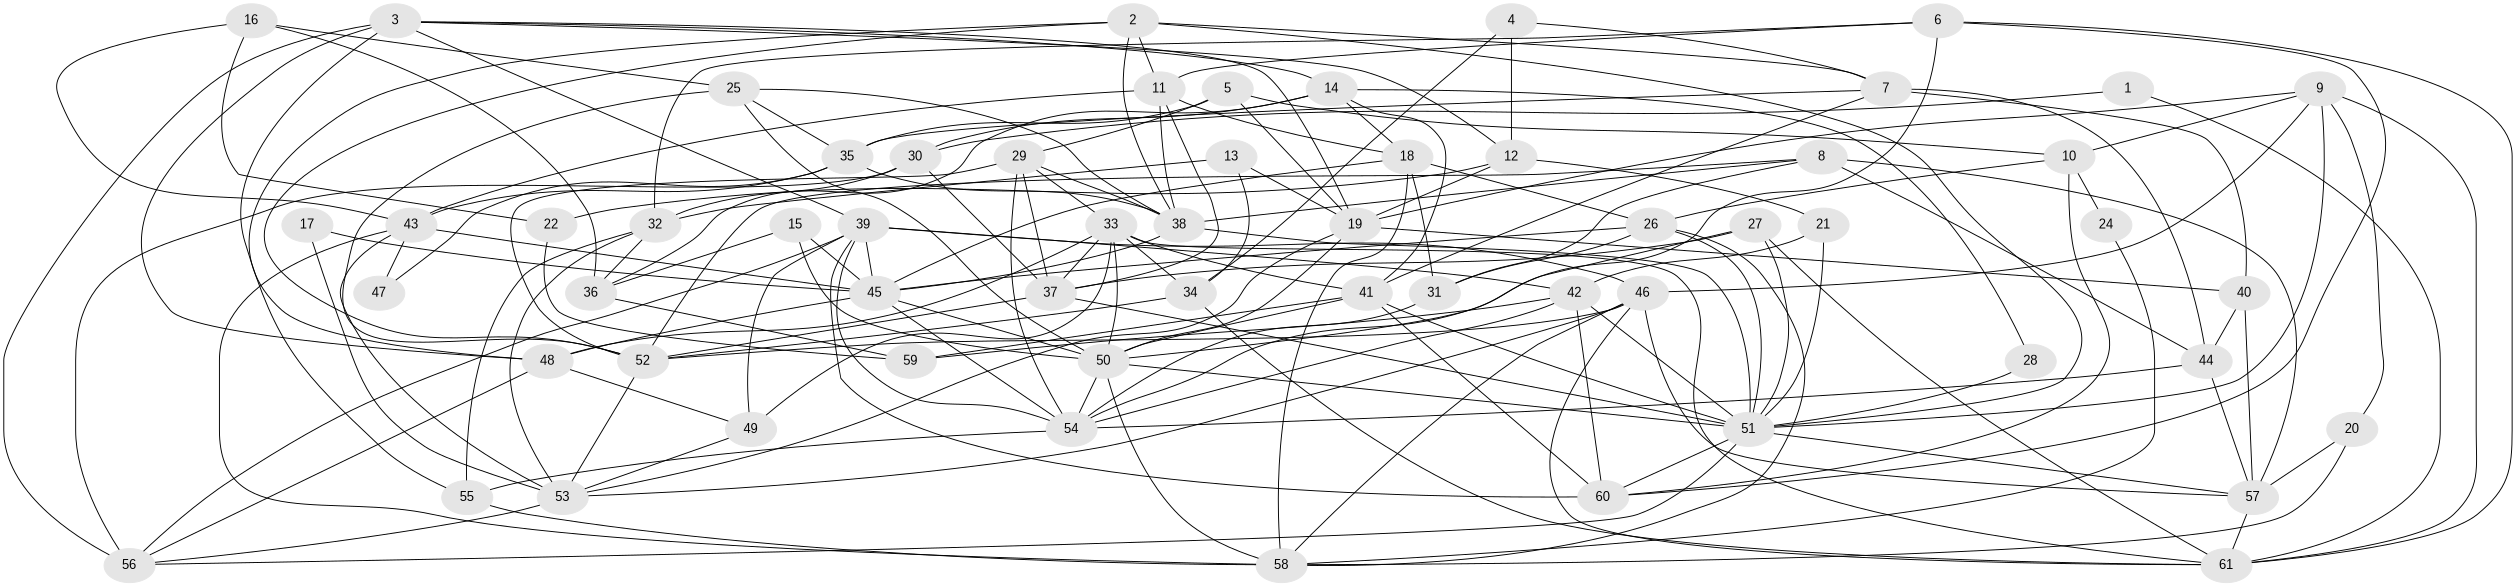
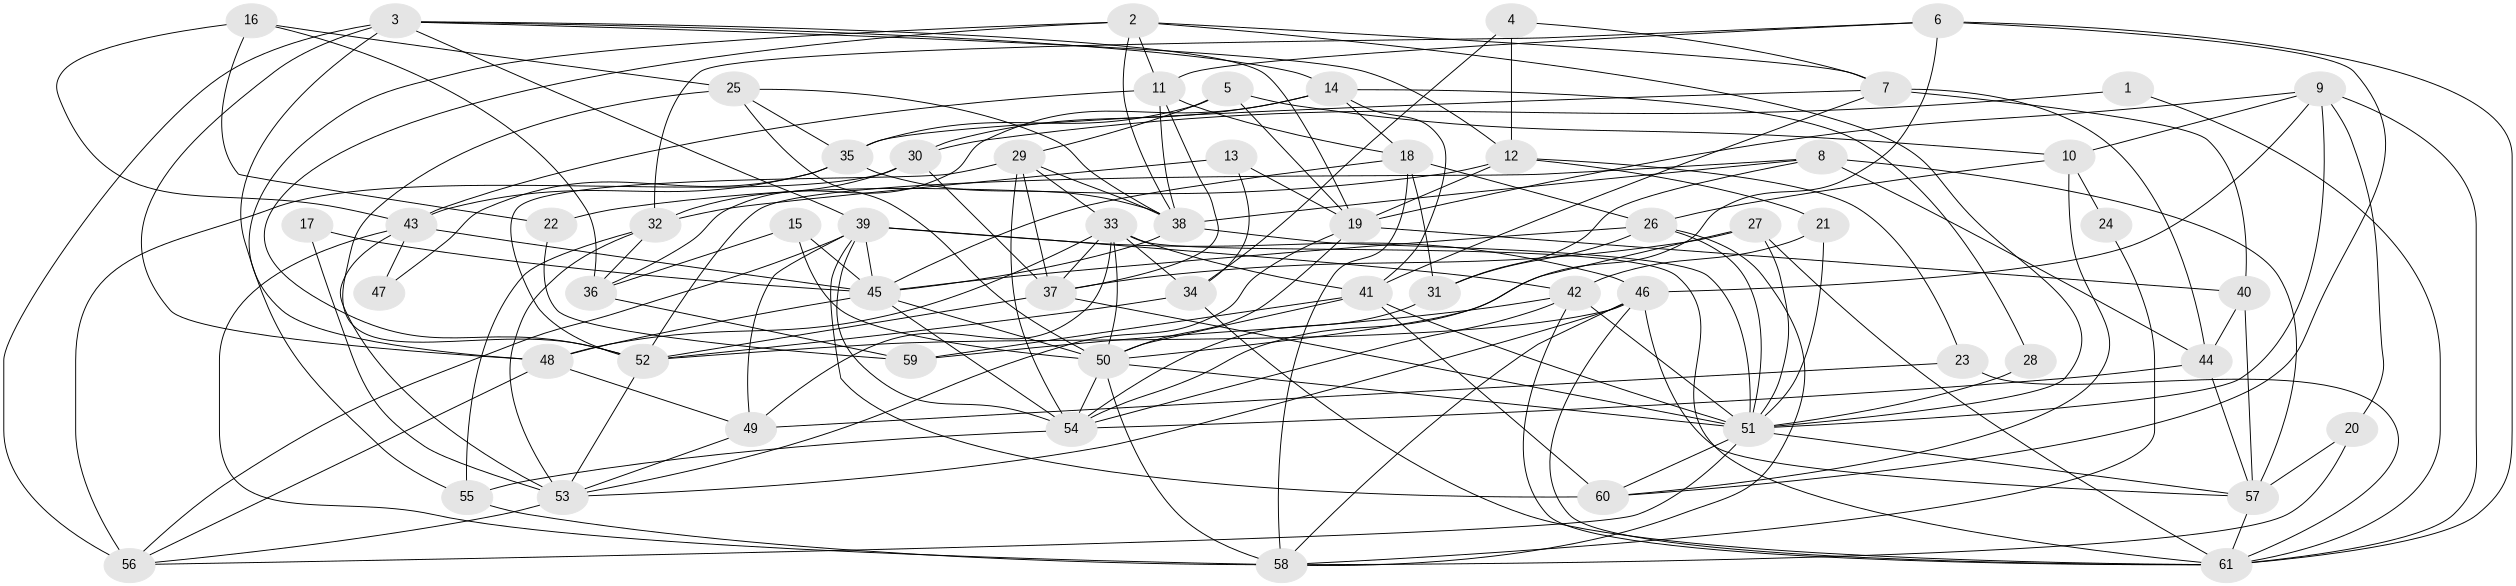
none -> (1963, 361)
(1588, 391) -> (1762, 553)
